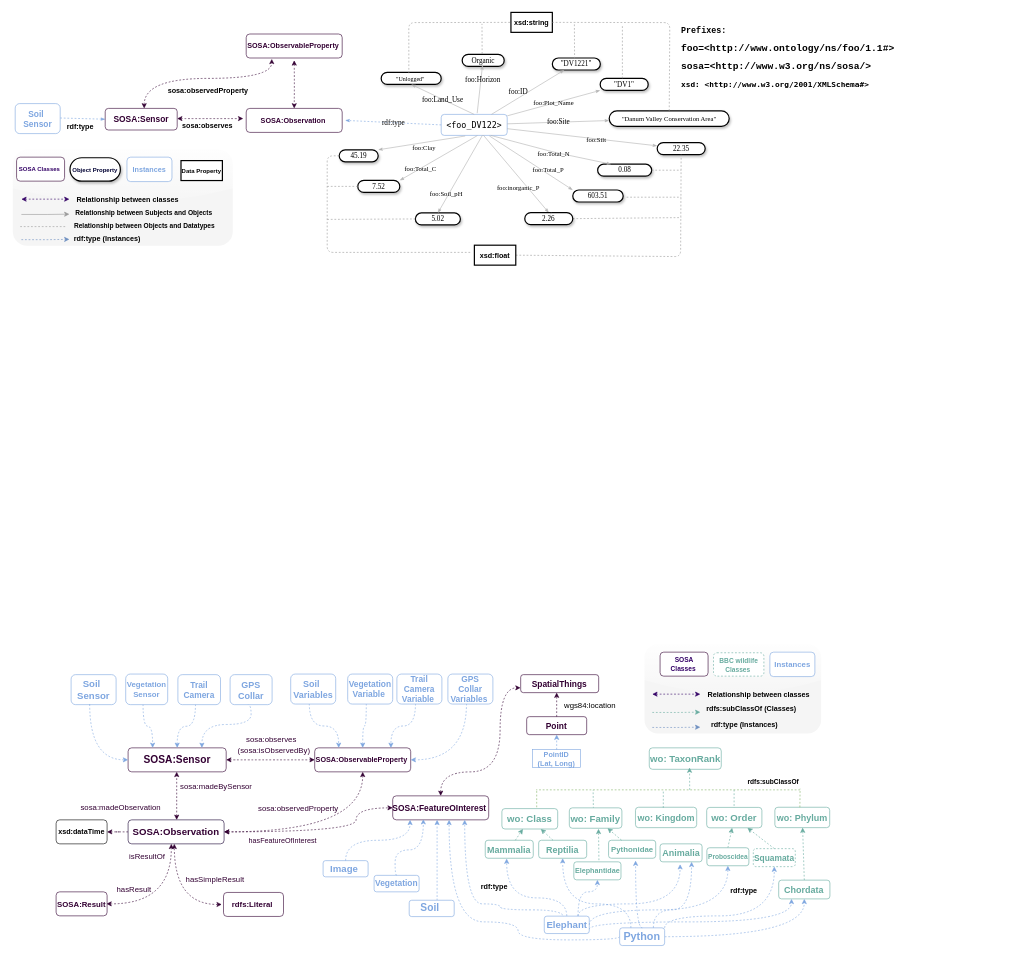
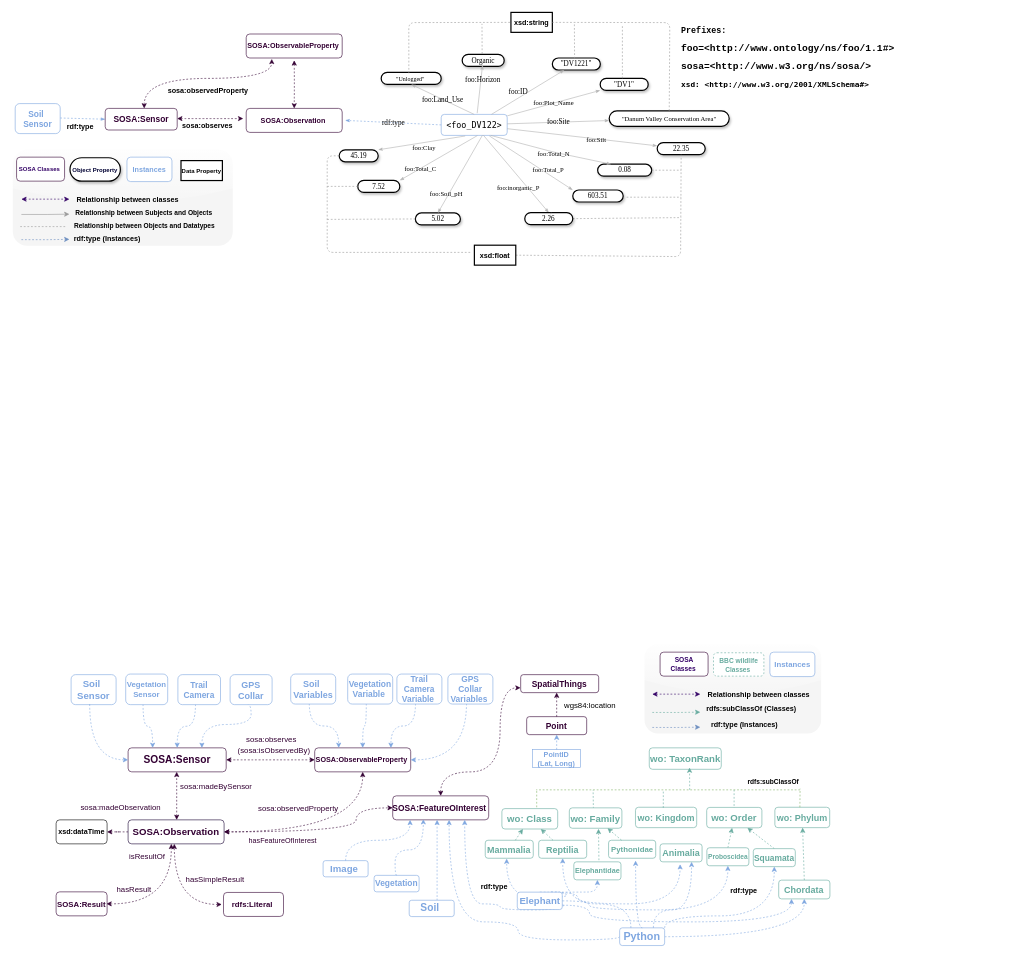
(774, 858) -> (774, 858)
(567, 925) -> (540, 901)
